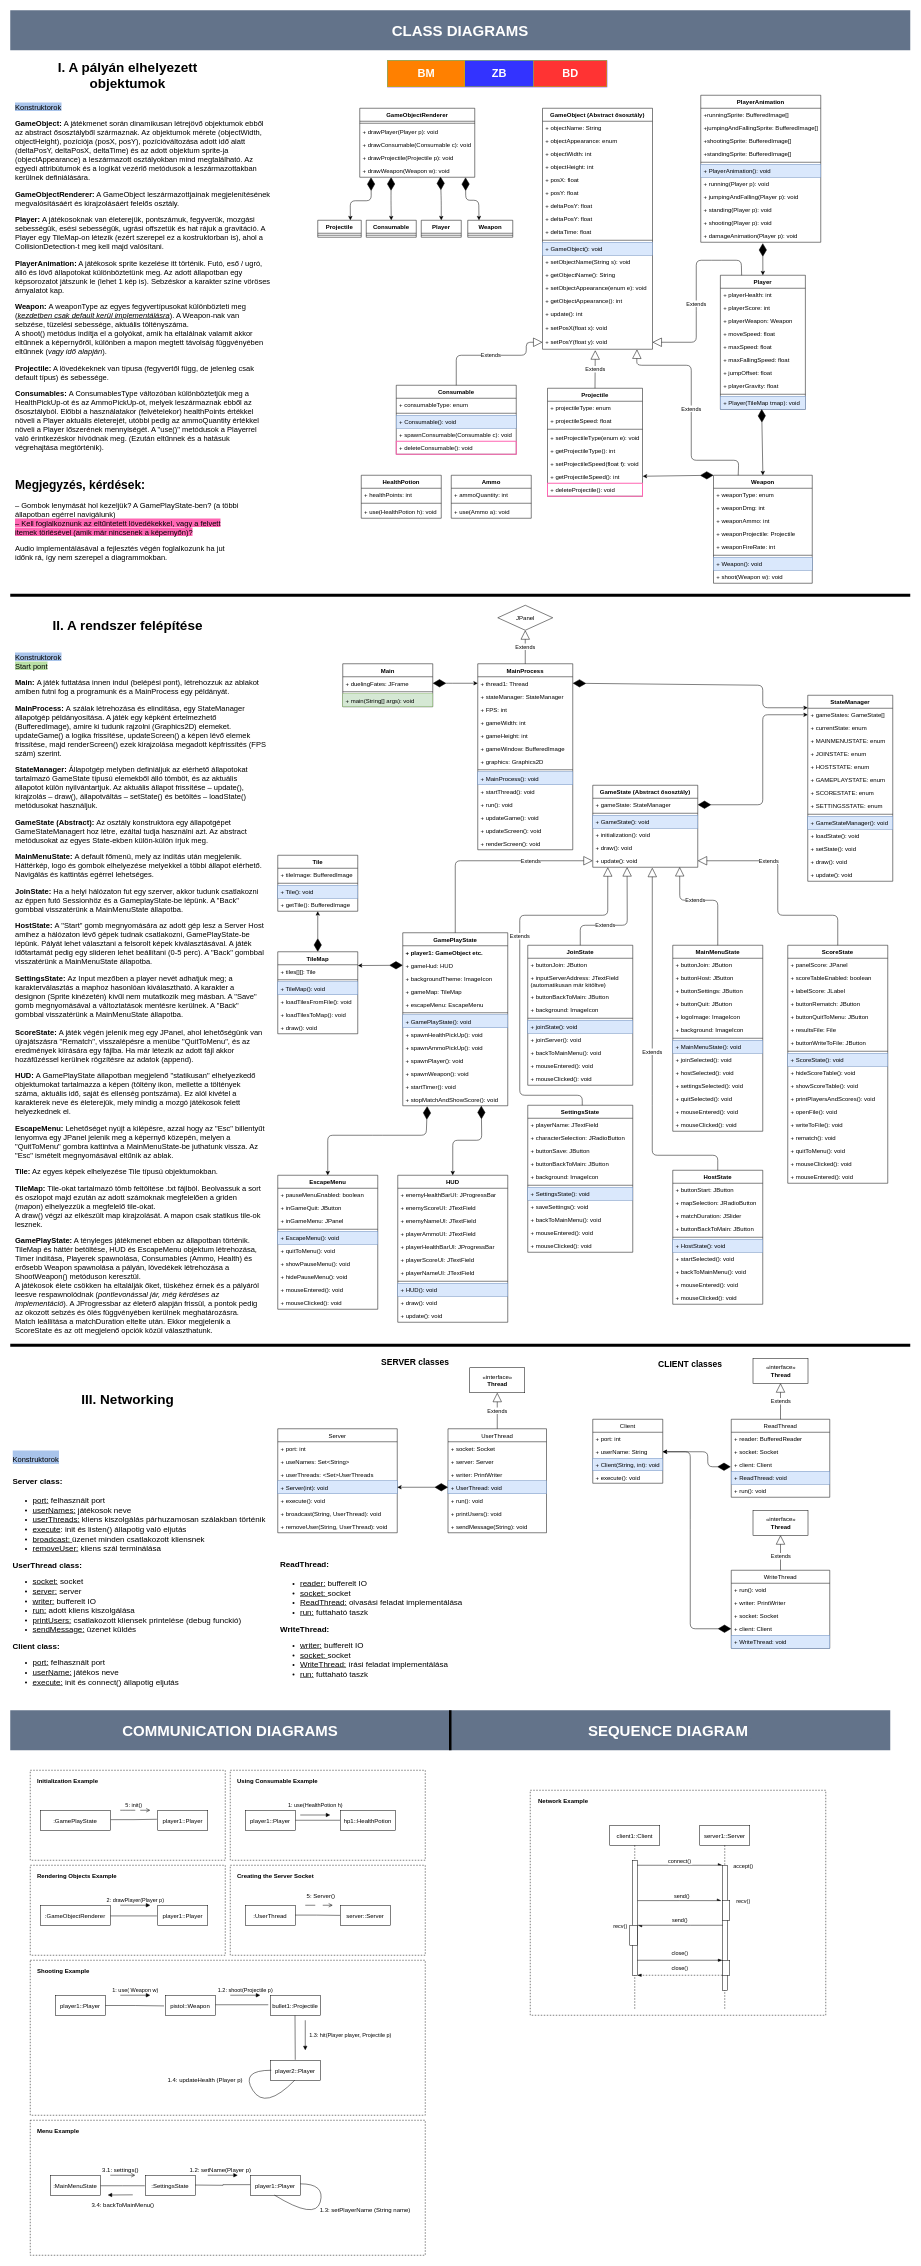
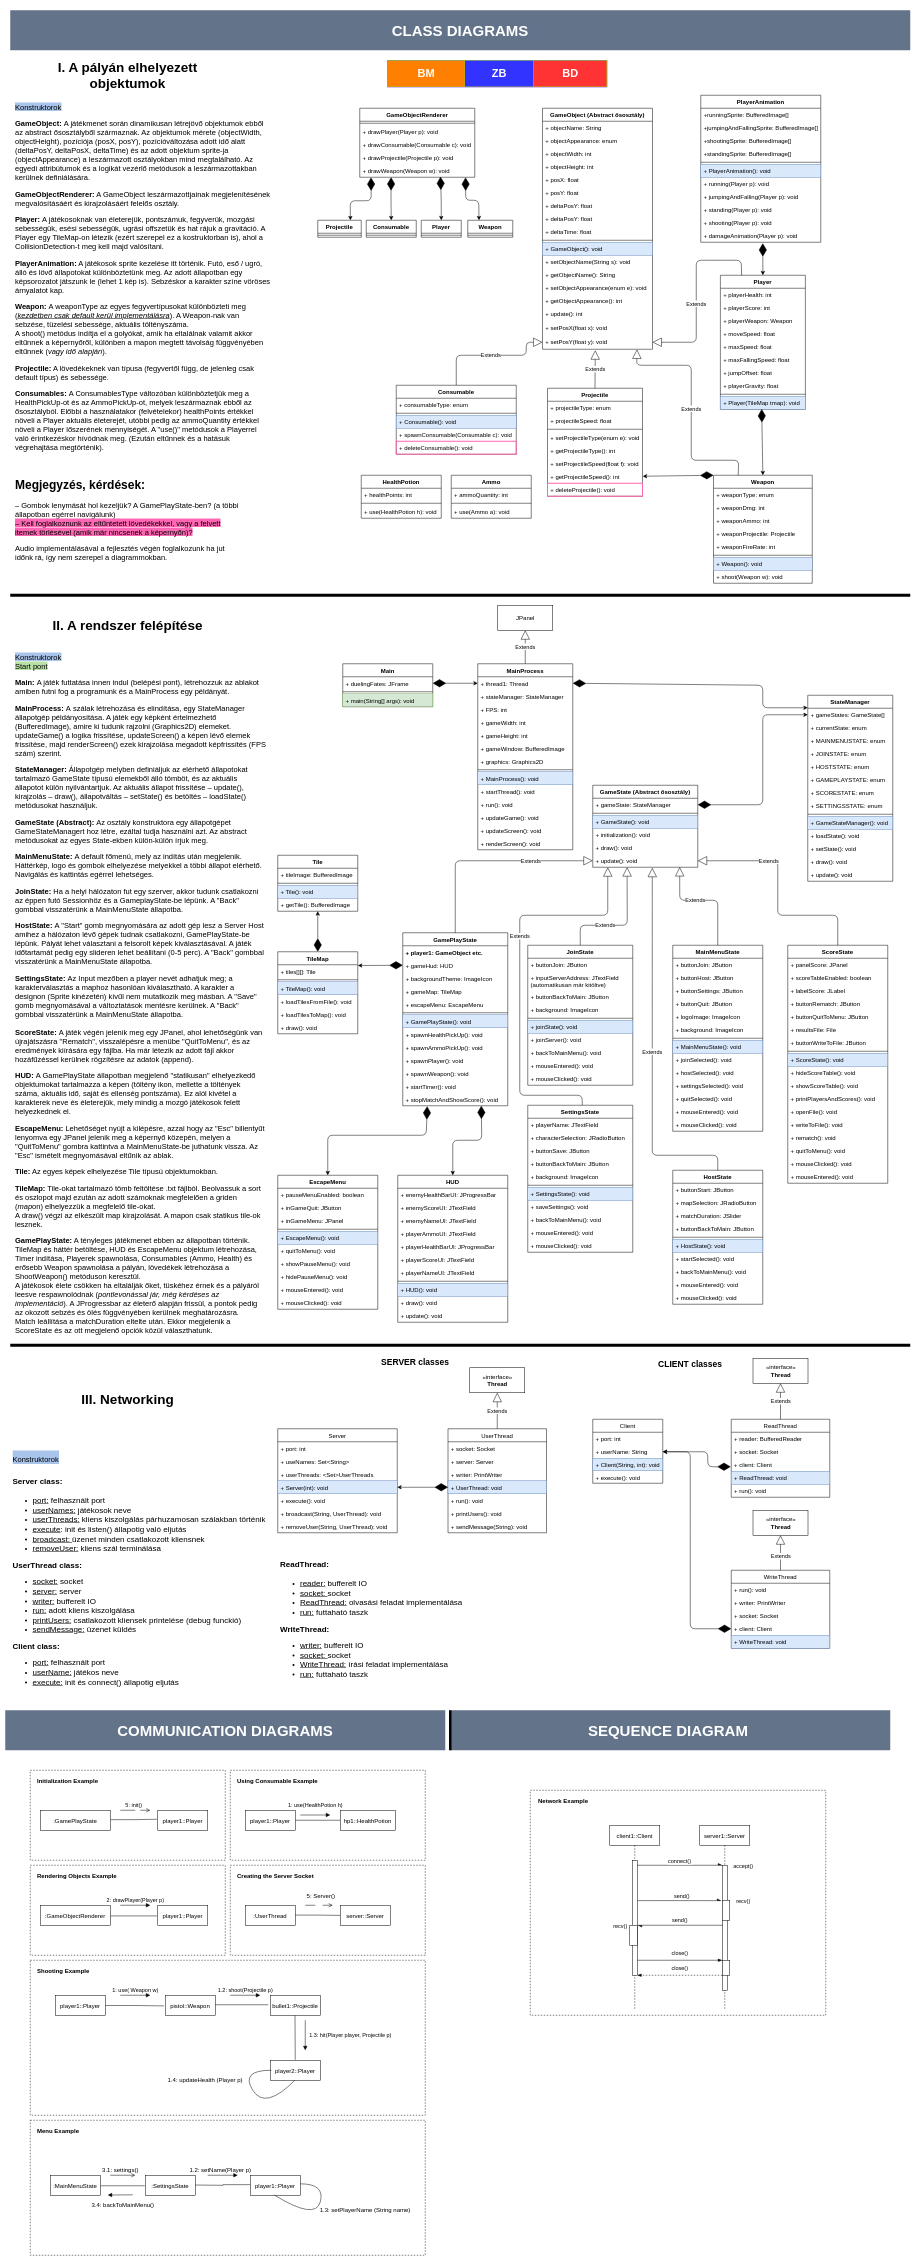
(525, 618) -> (525, 618)
(230, 1730) -> (225, 1730)
